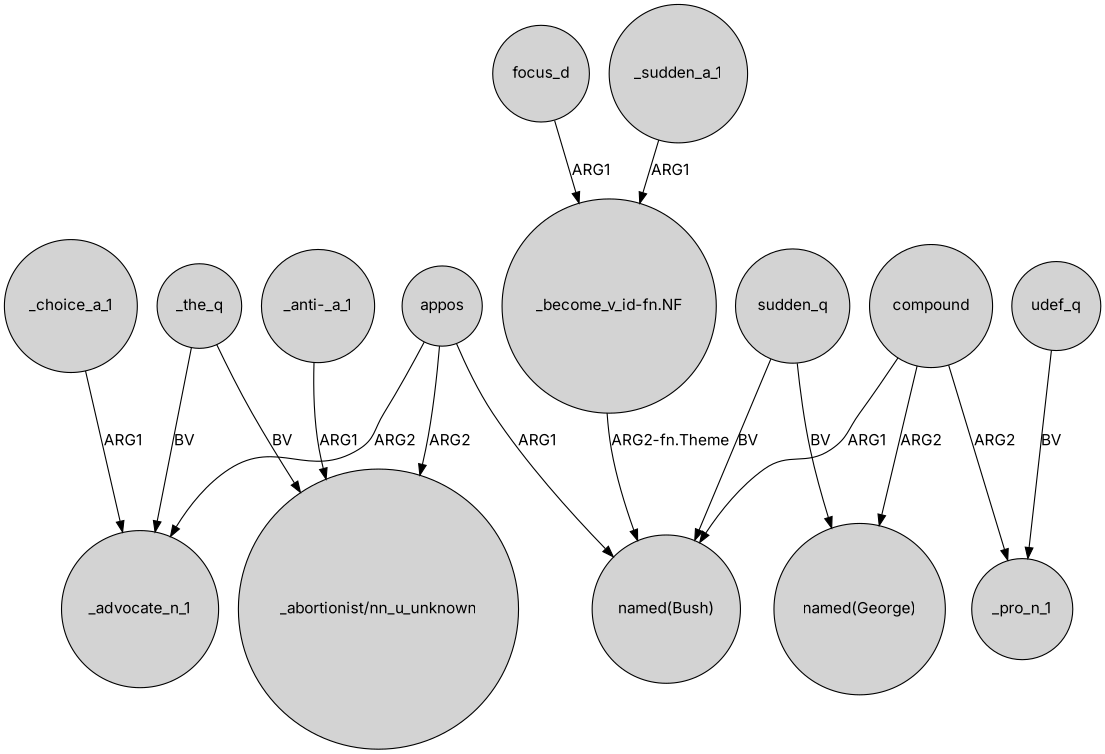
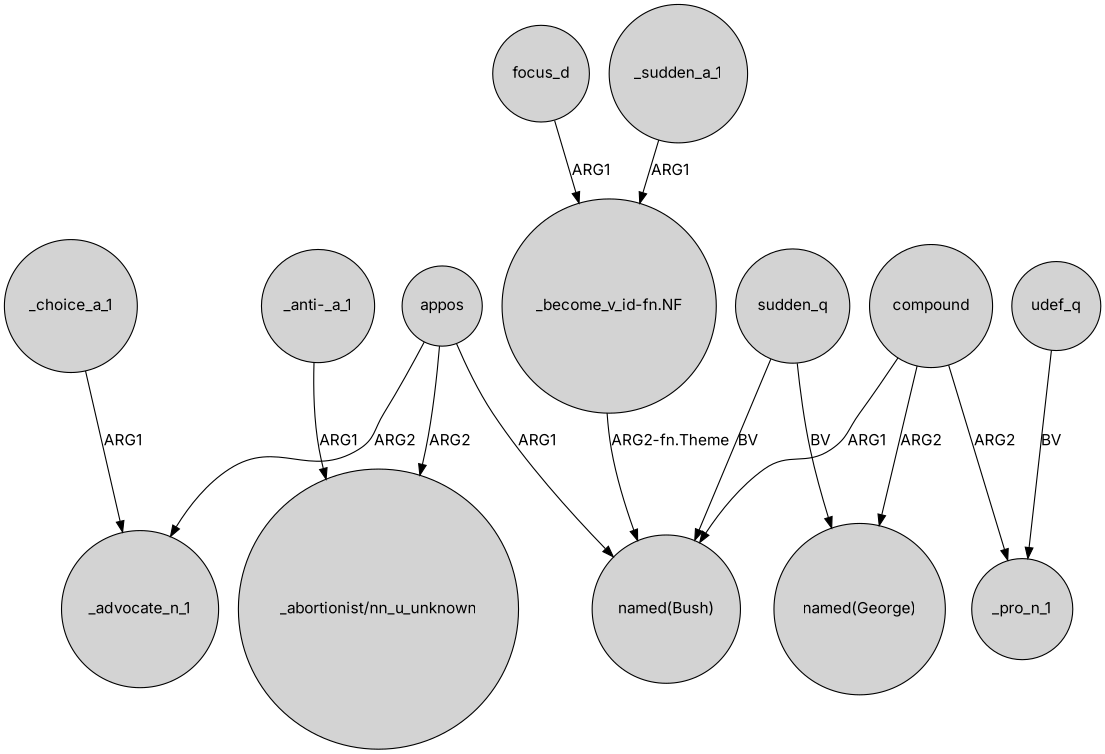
(199, 306) -> none
